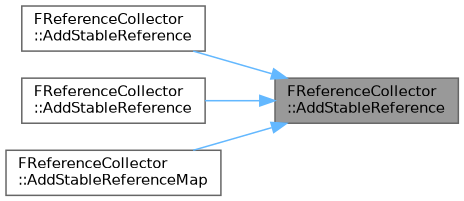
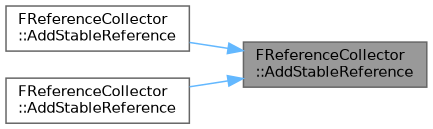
(113, 173) -> none
